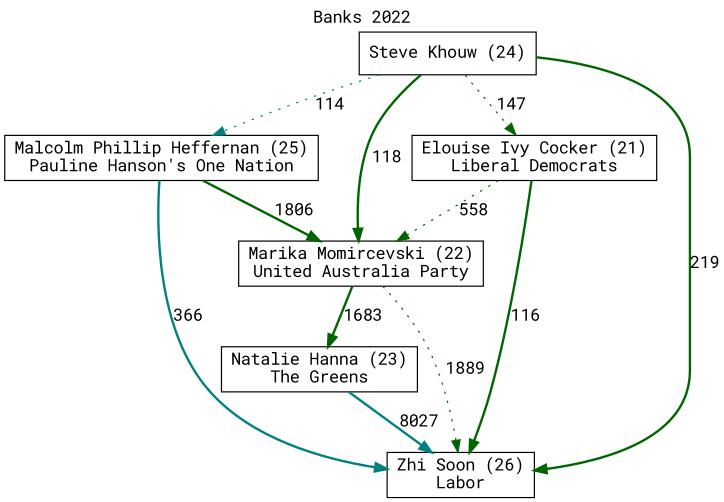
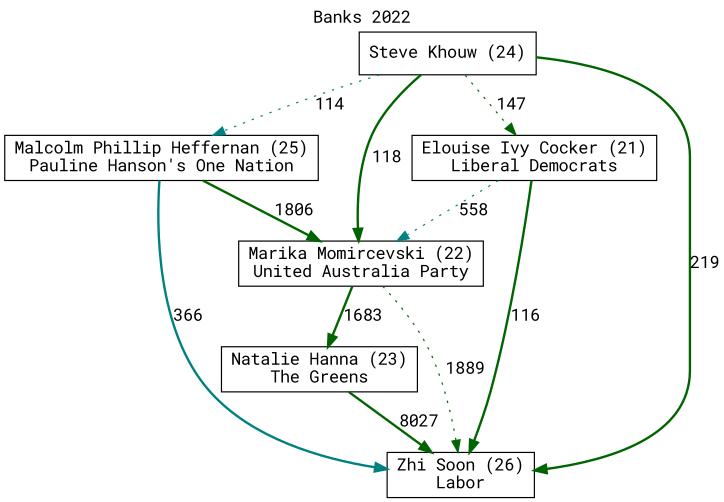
(453, 208) -> (453, 208)
(385, 419) -> (385, 419)
